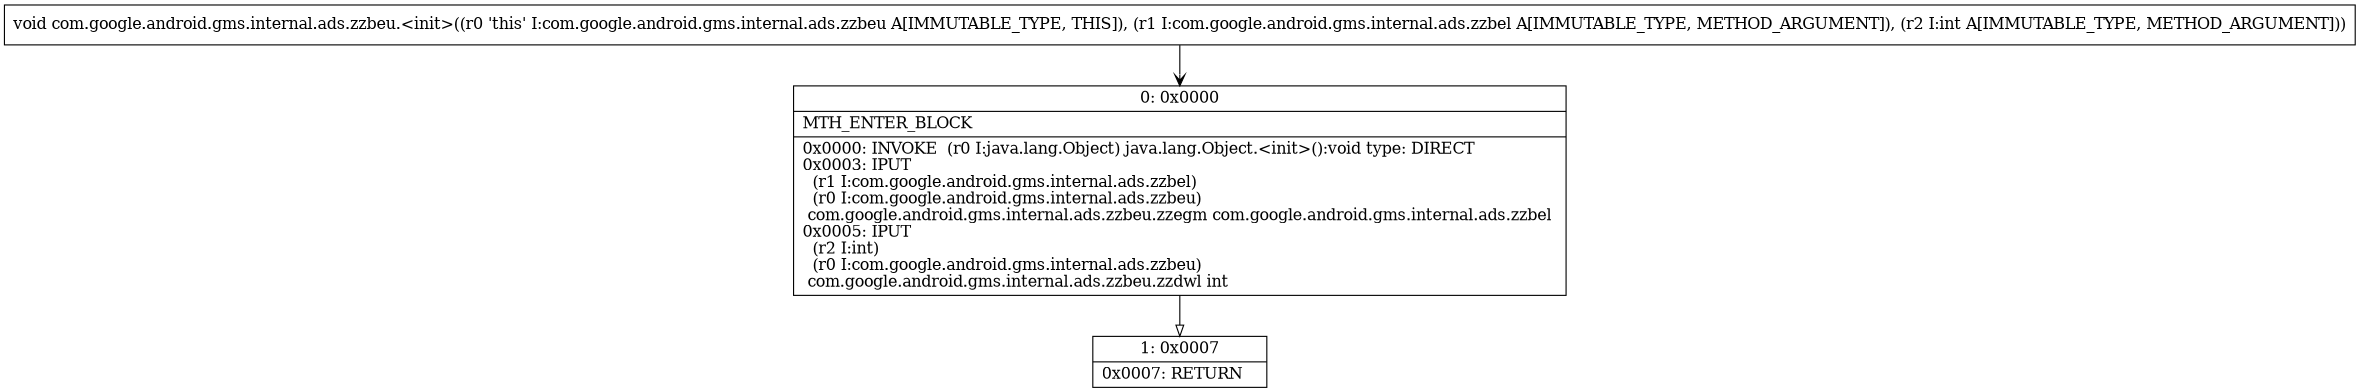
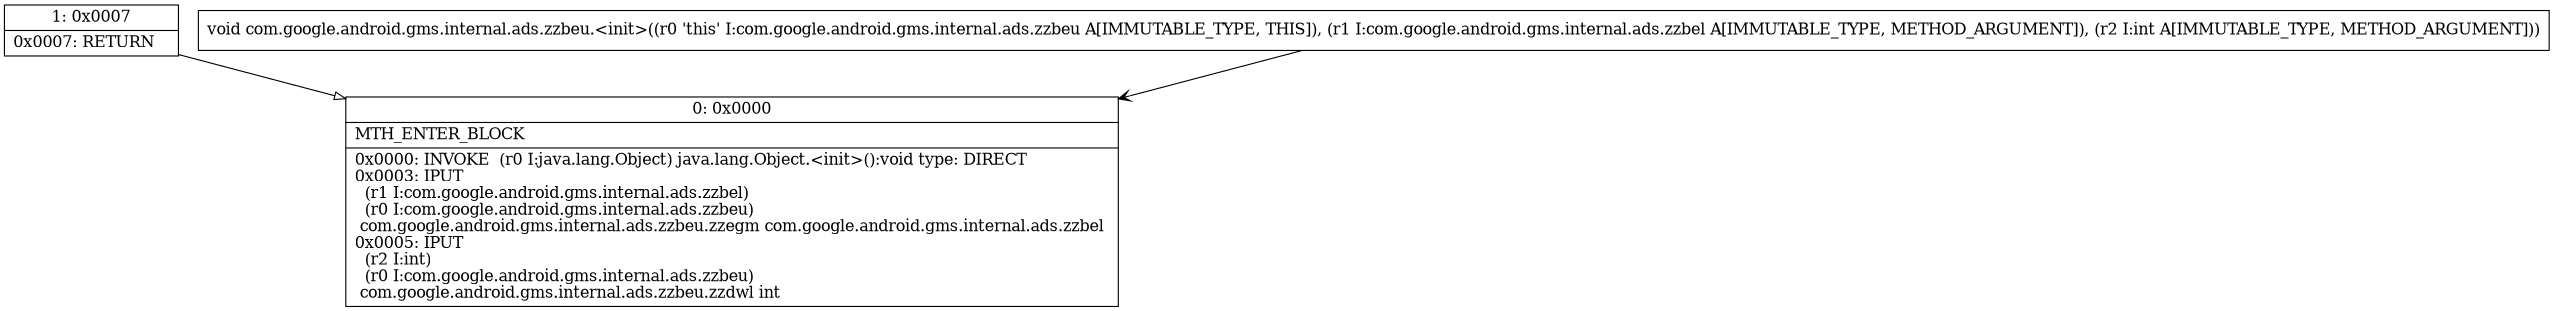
(1180, 310) -> (257, 75)
